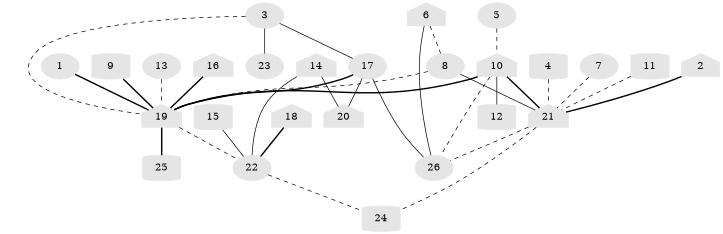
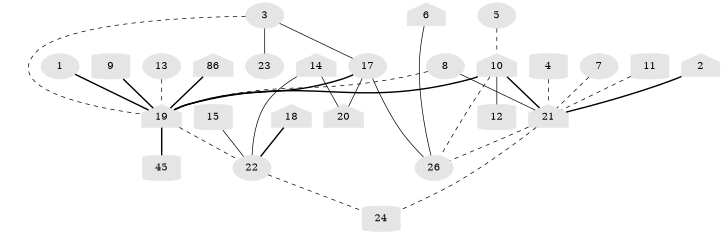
(435, 40) -> none
(213, 66) -> (213, 66)
(162, 168) -> (162, 168)
